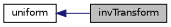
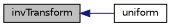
(78, 13) -> (102, 13)
